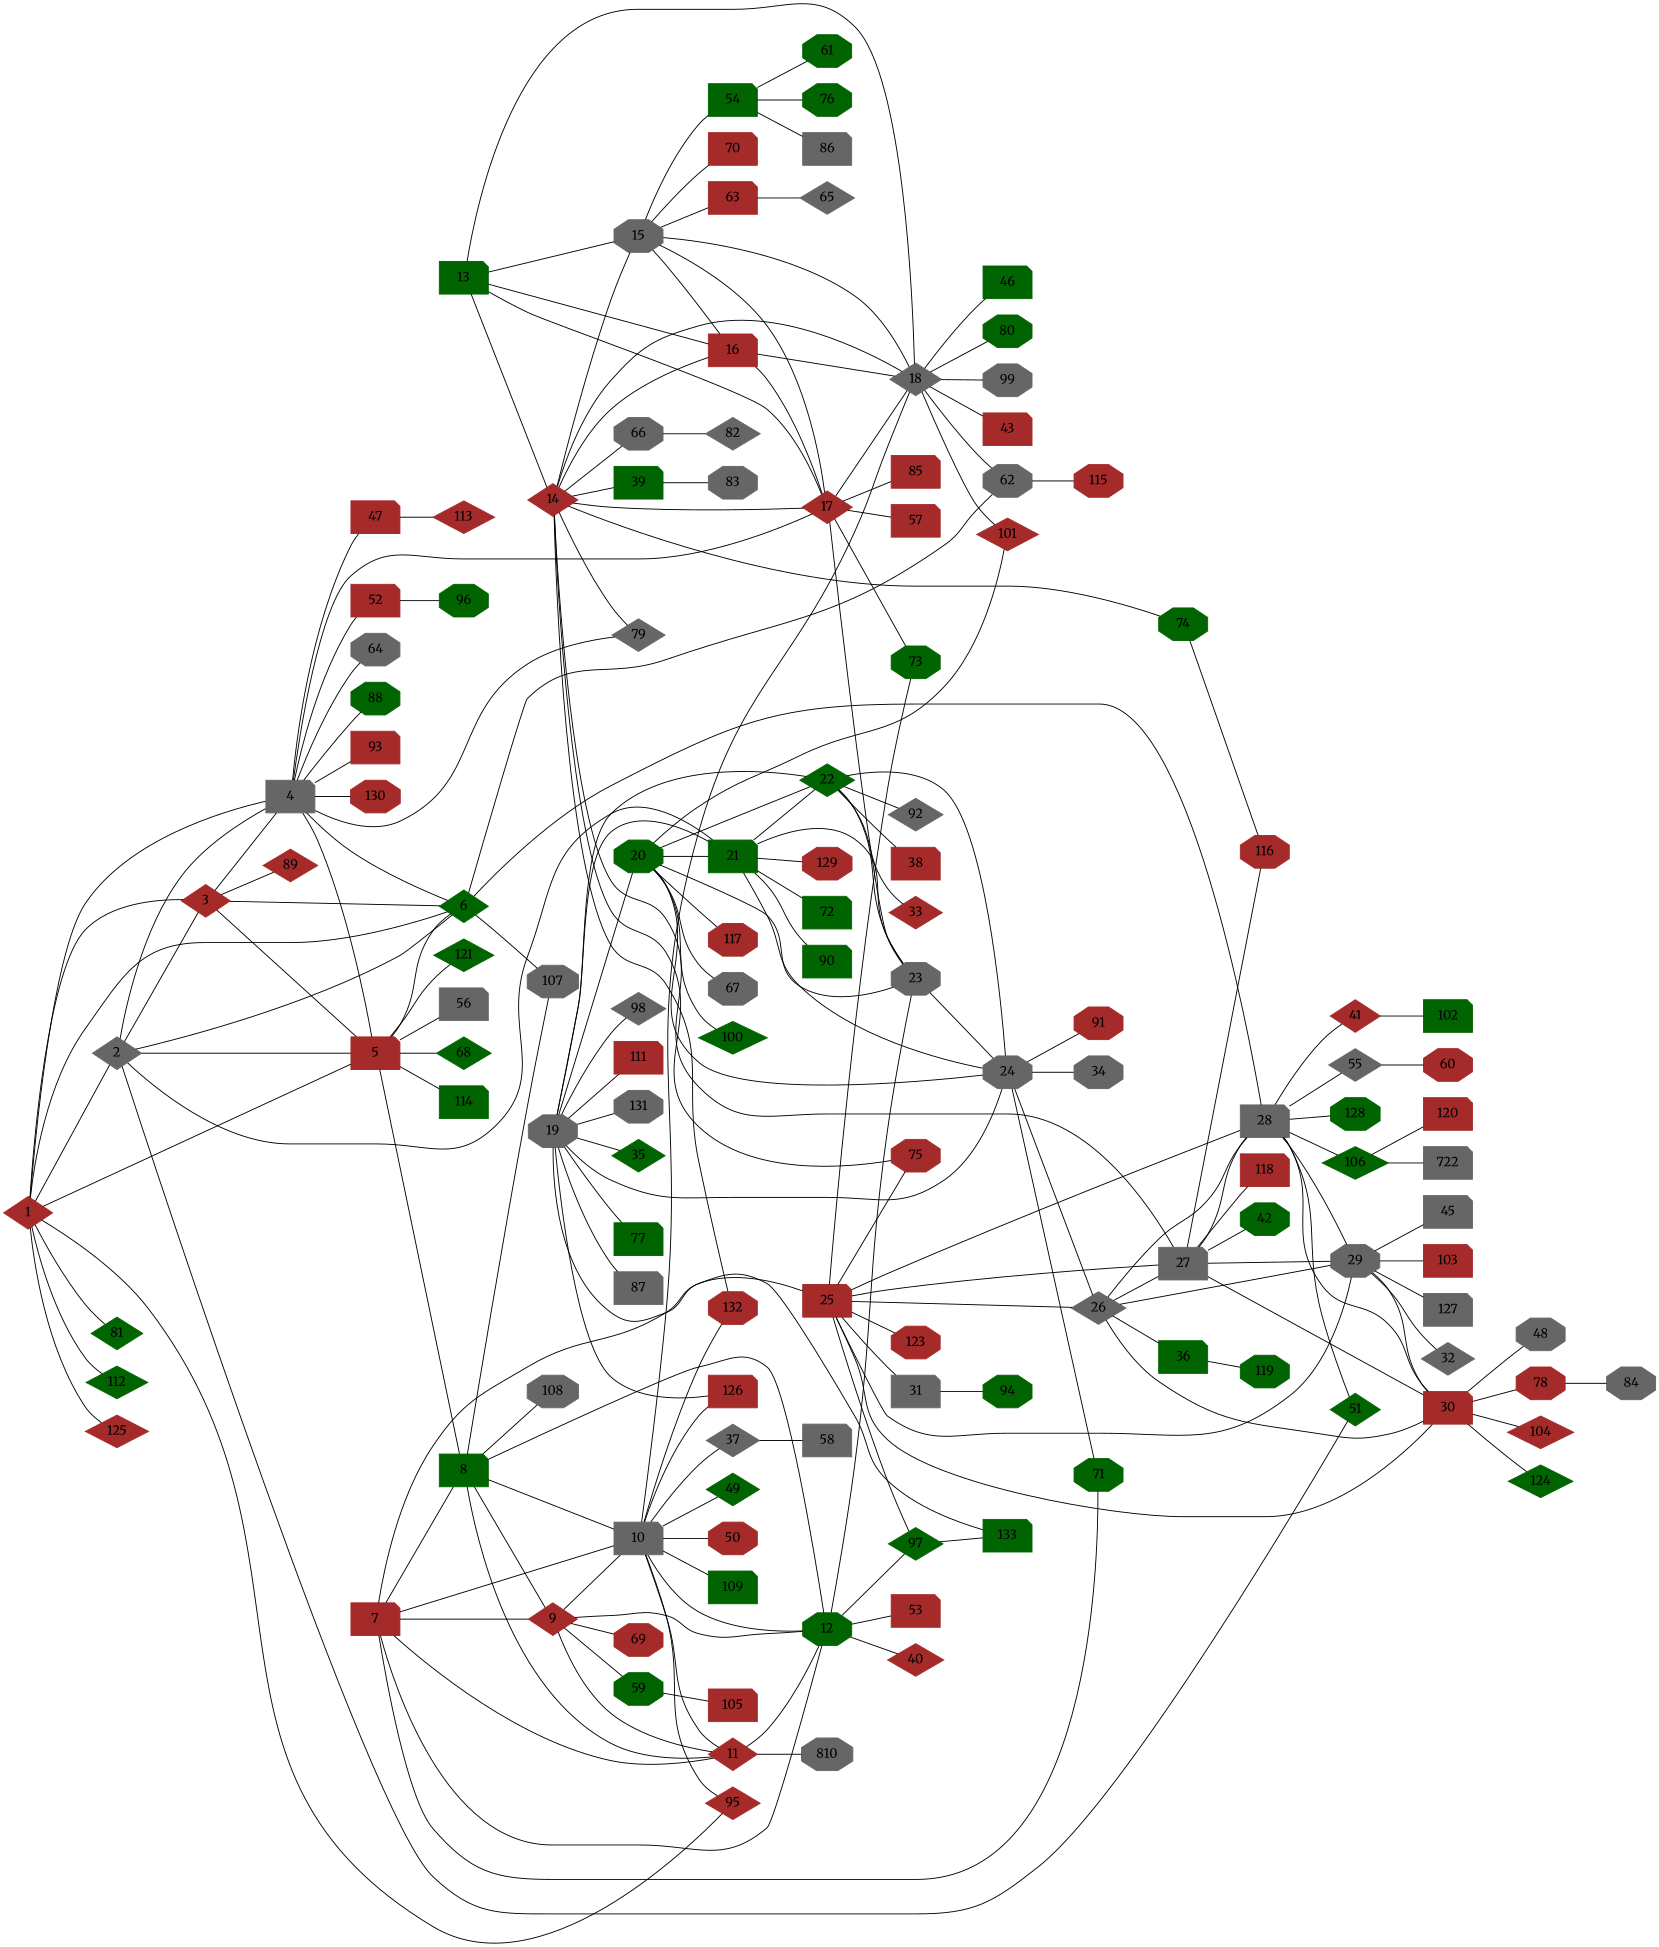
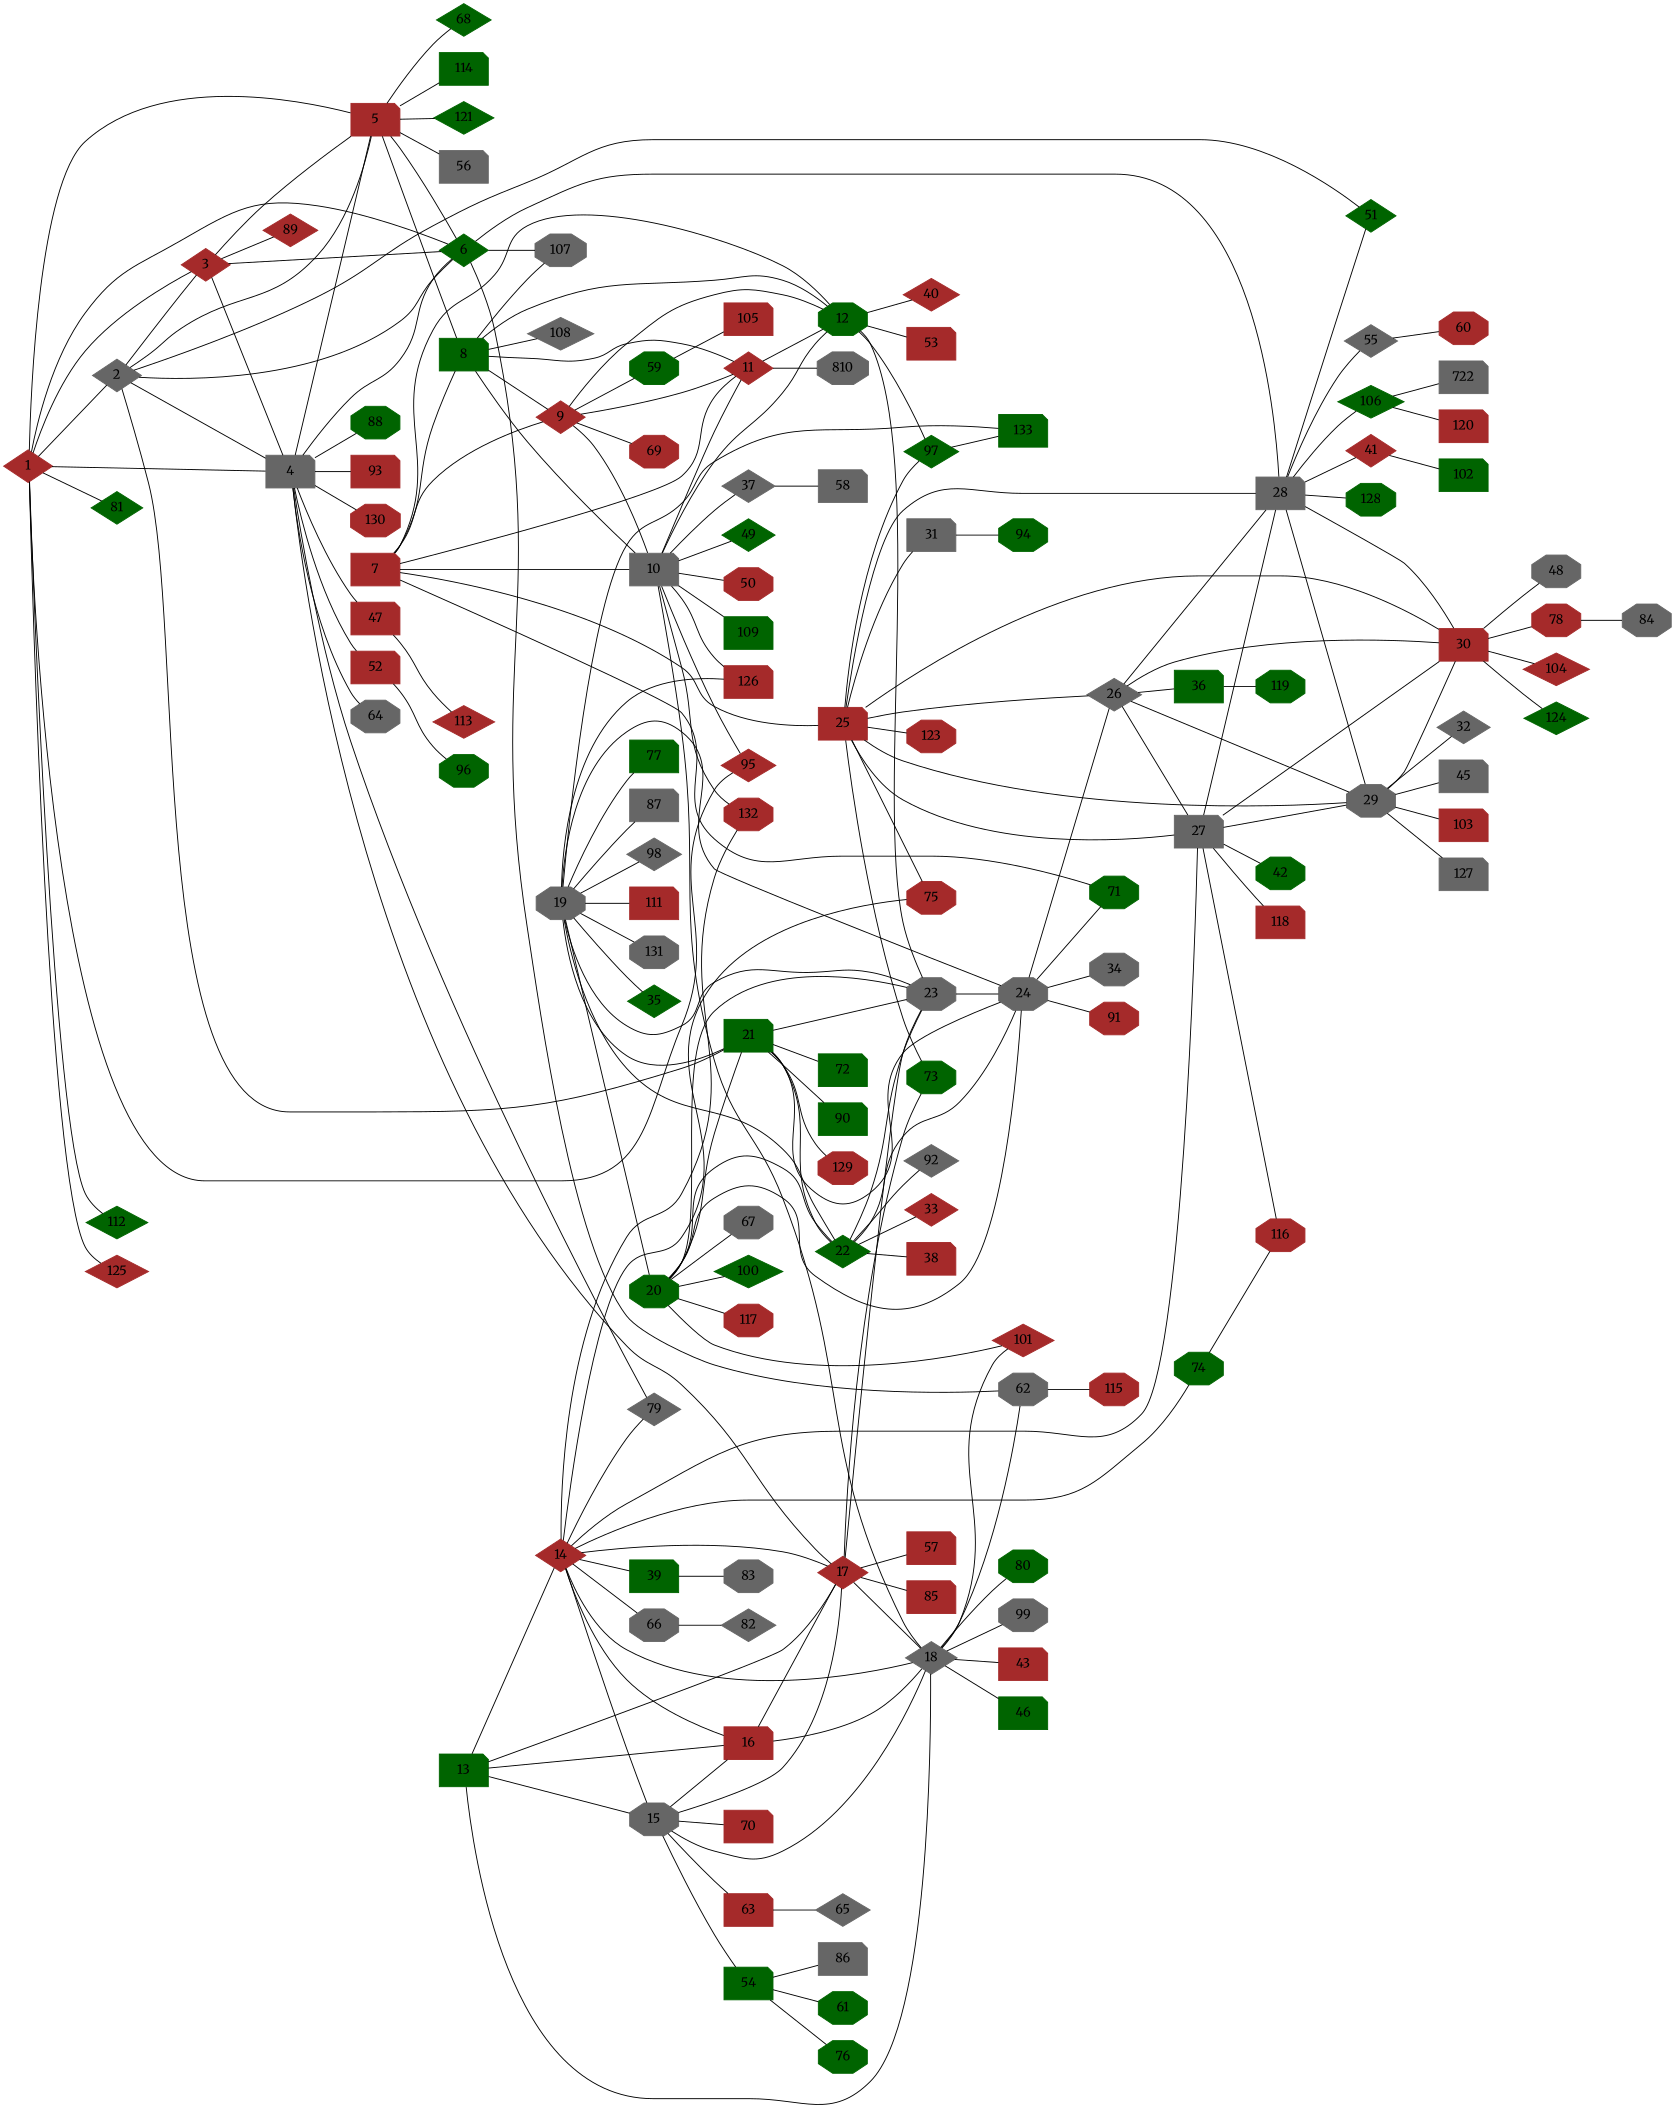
none -> (674, 1029)
(553, 1391) -> (561, 334)
